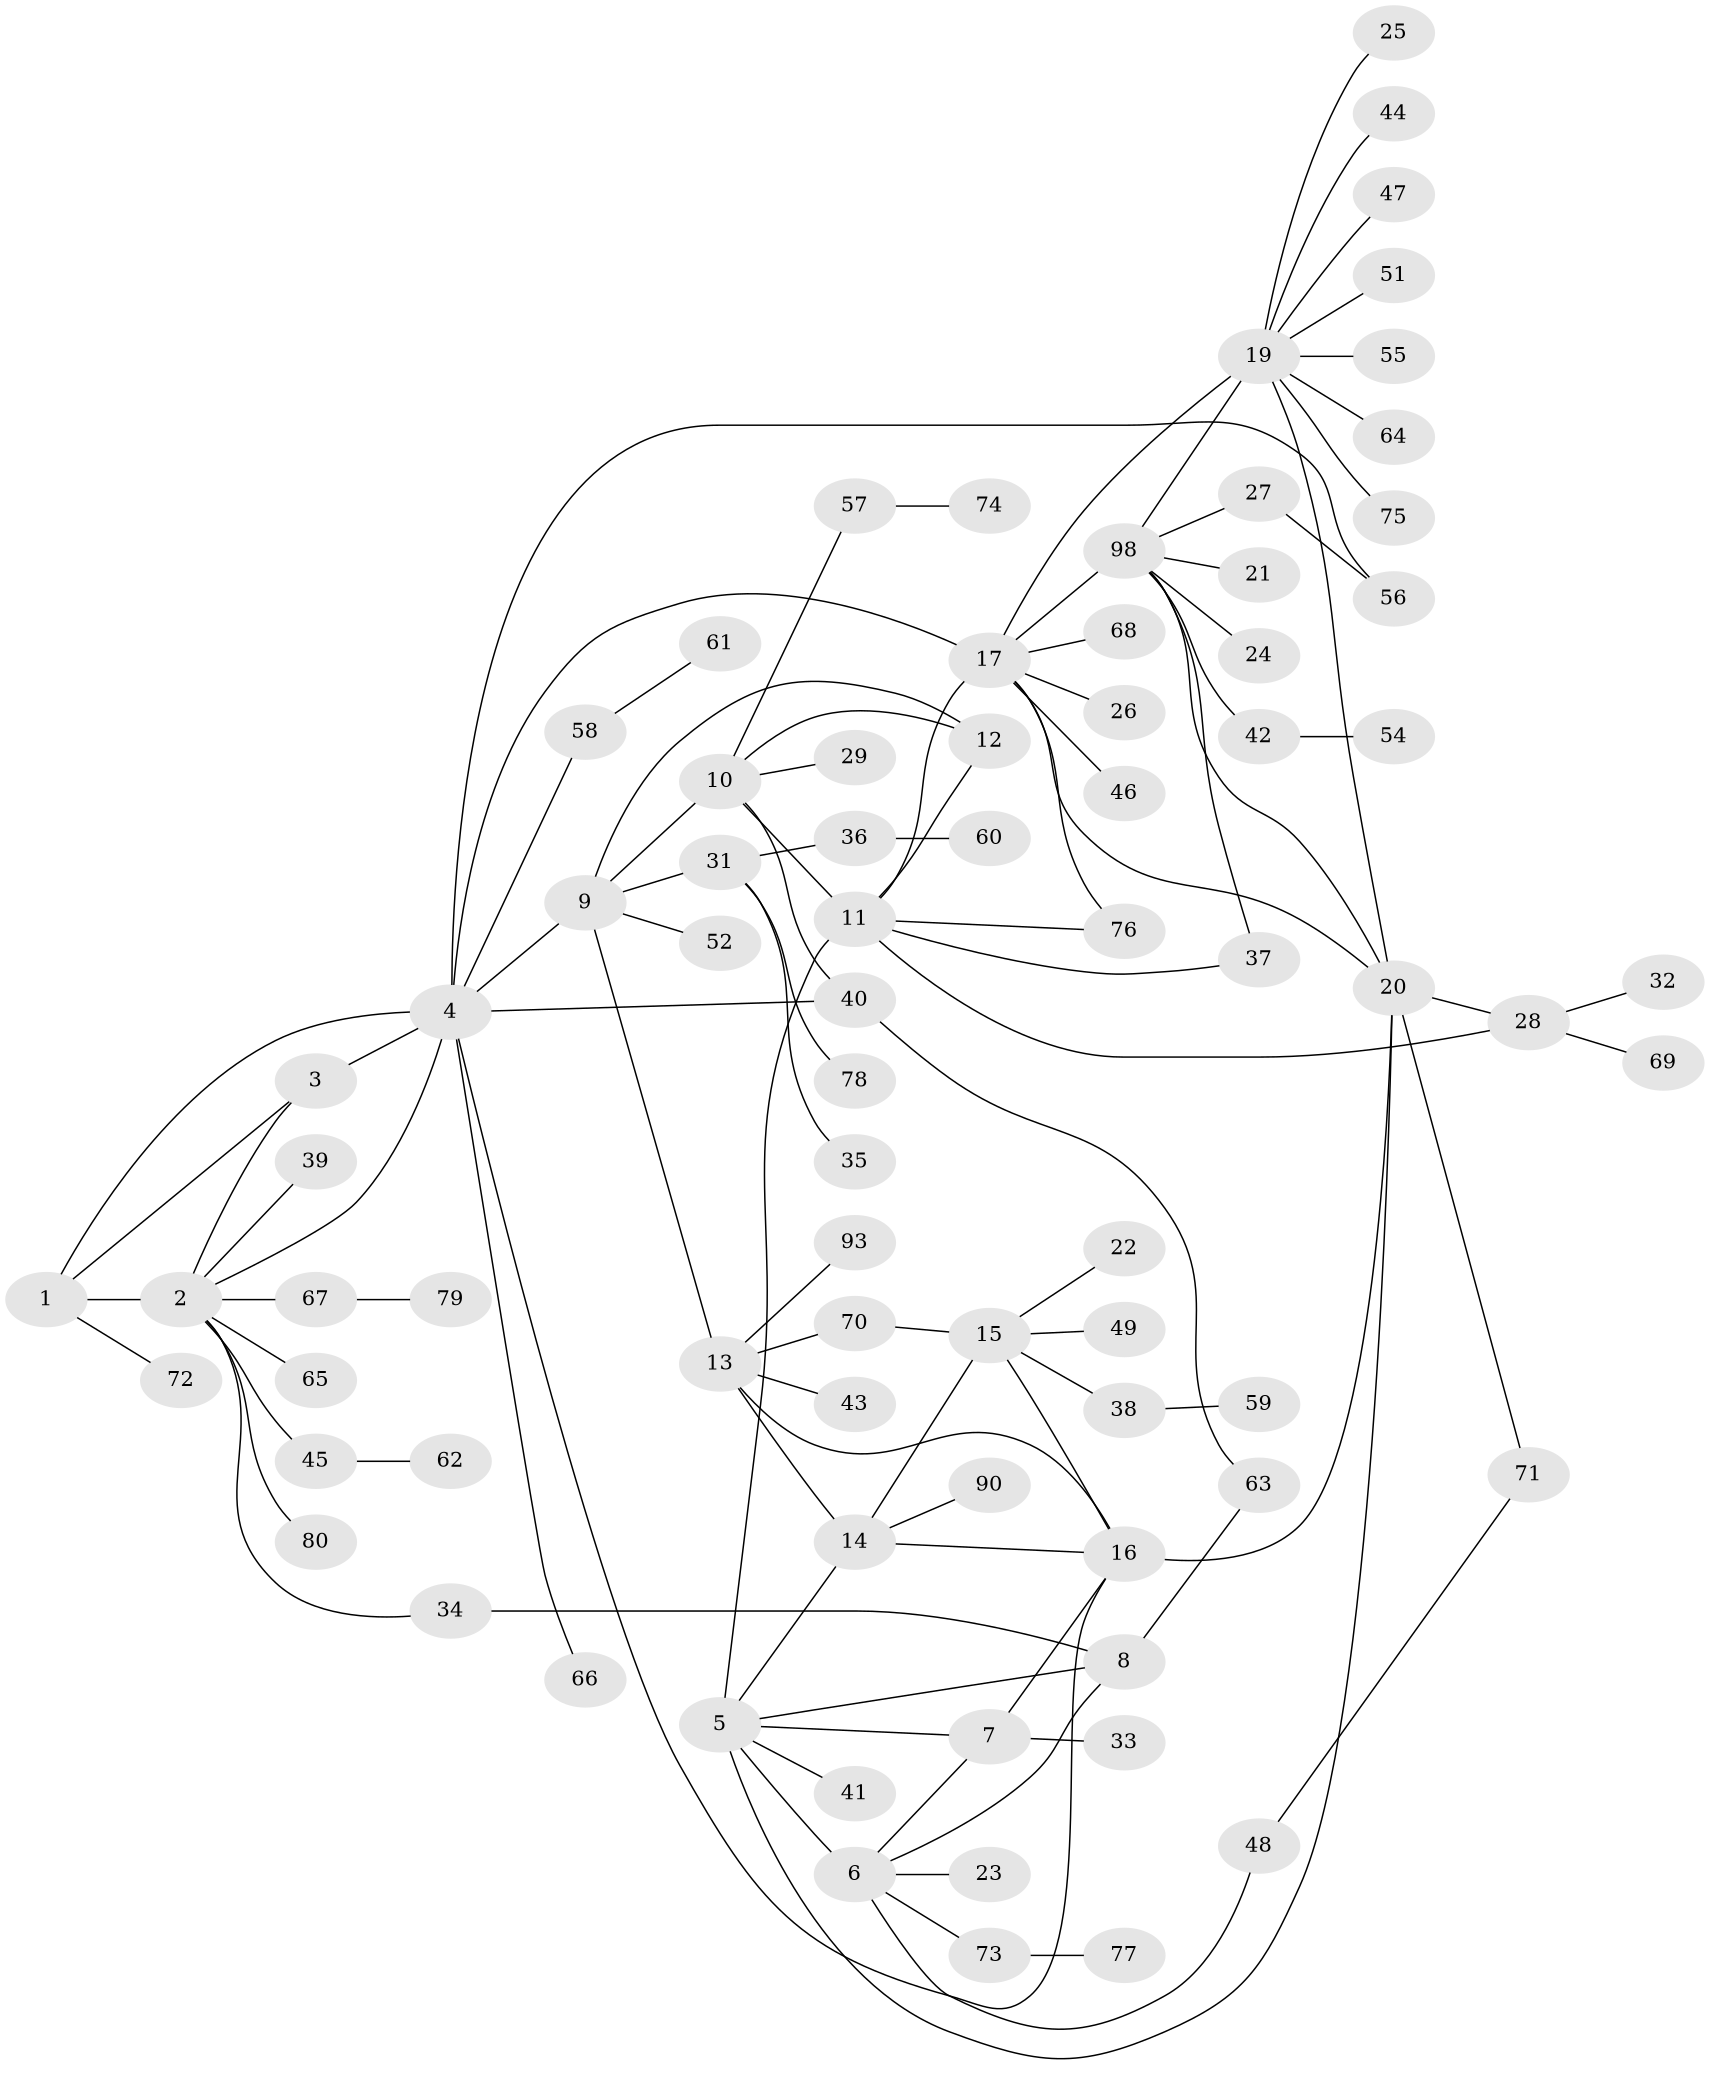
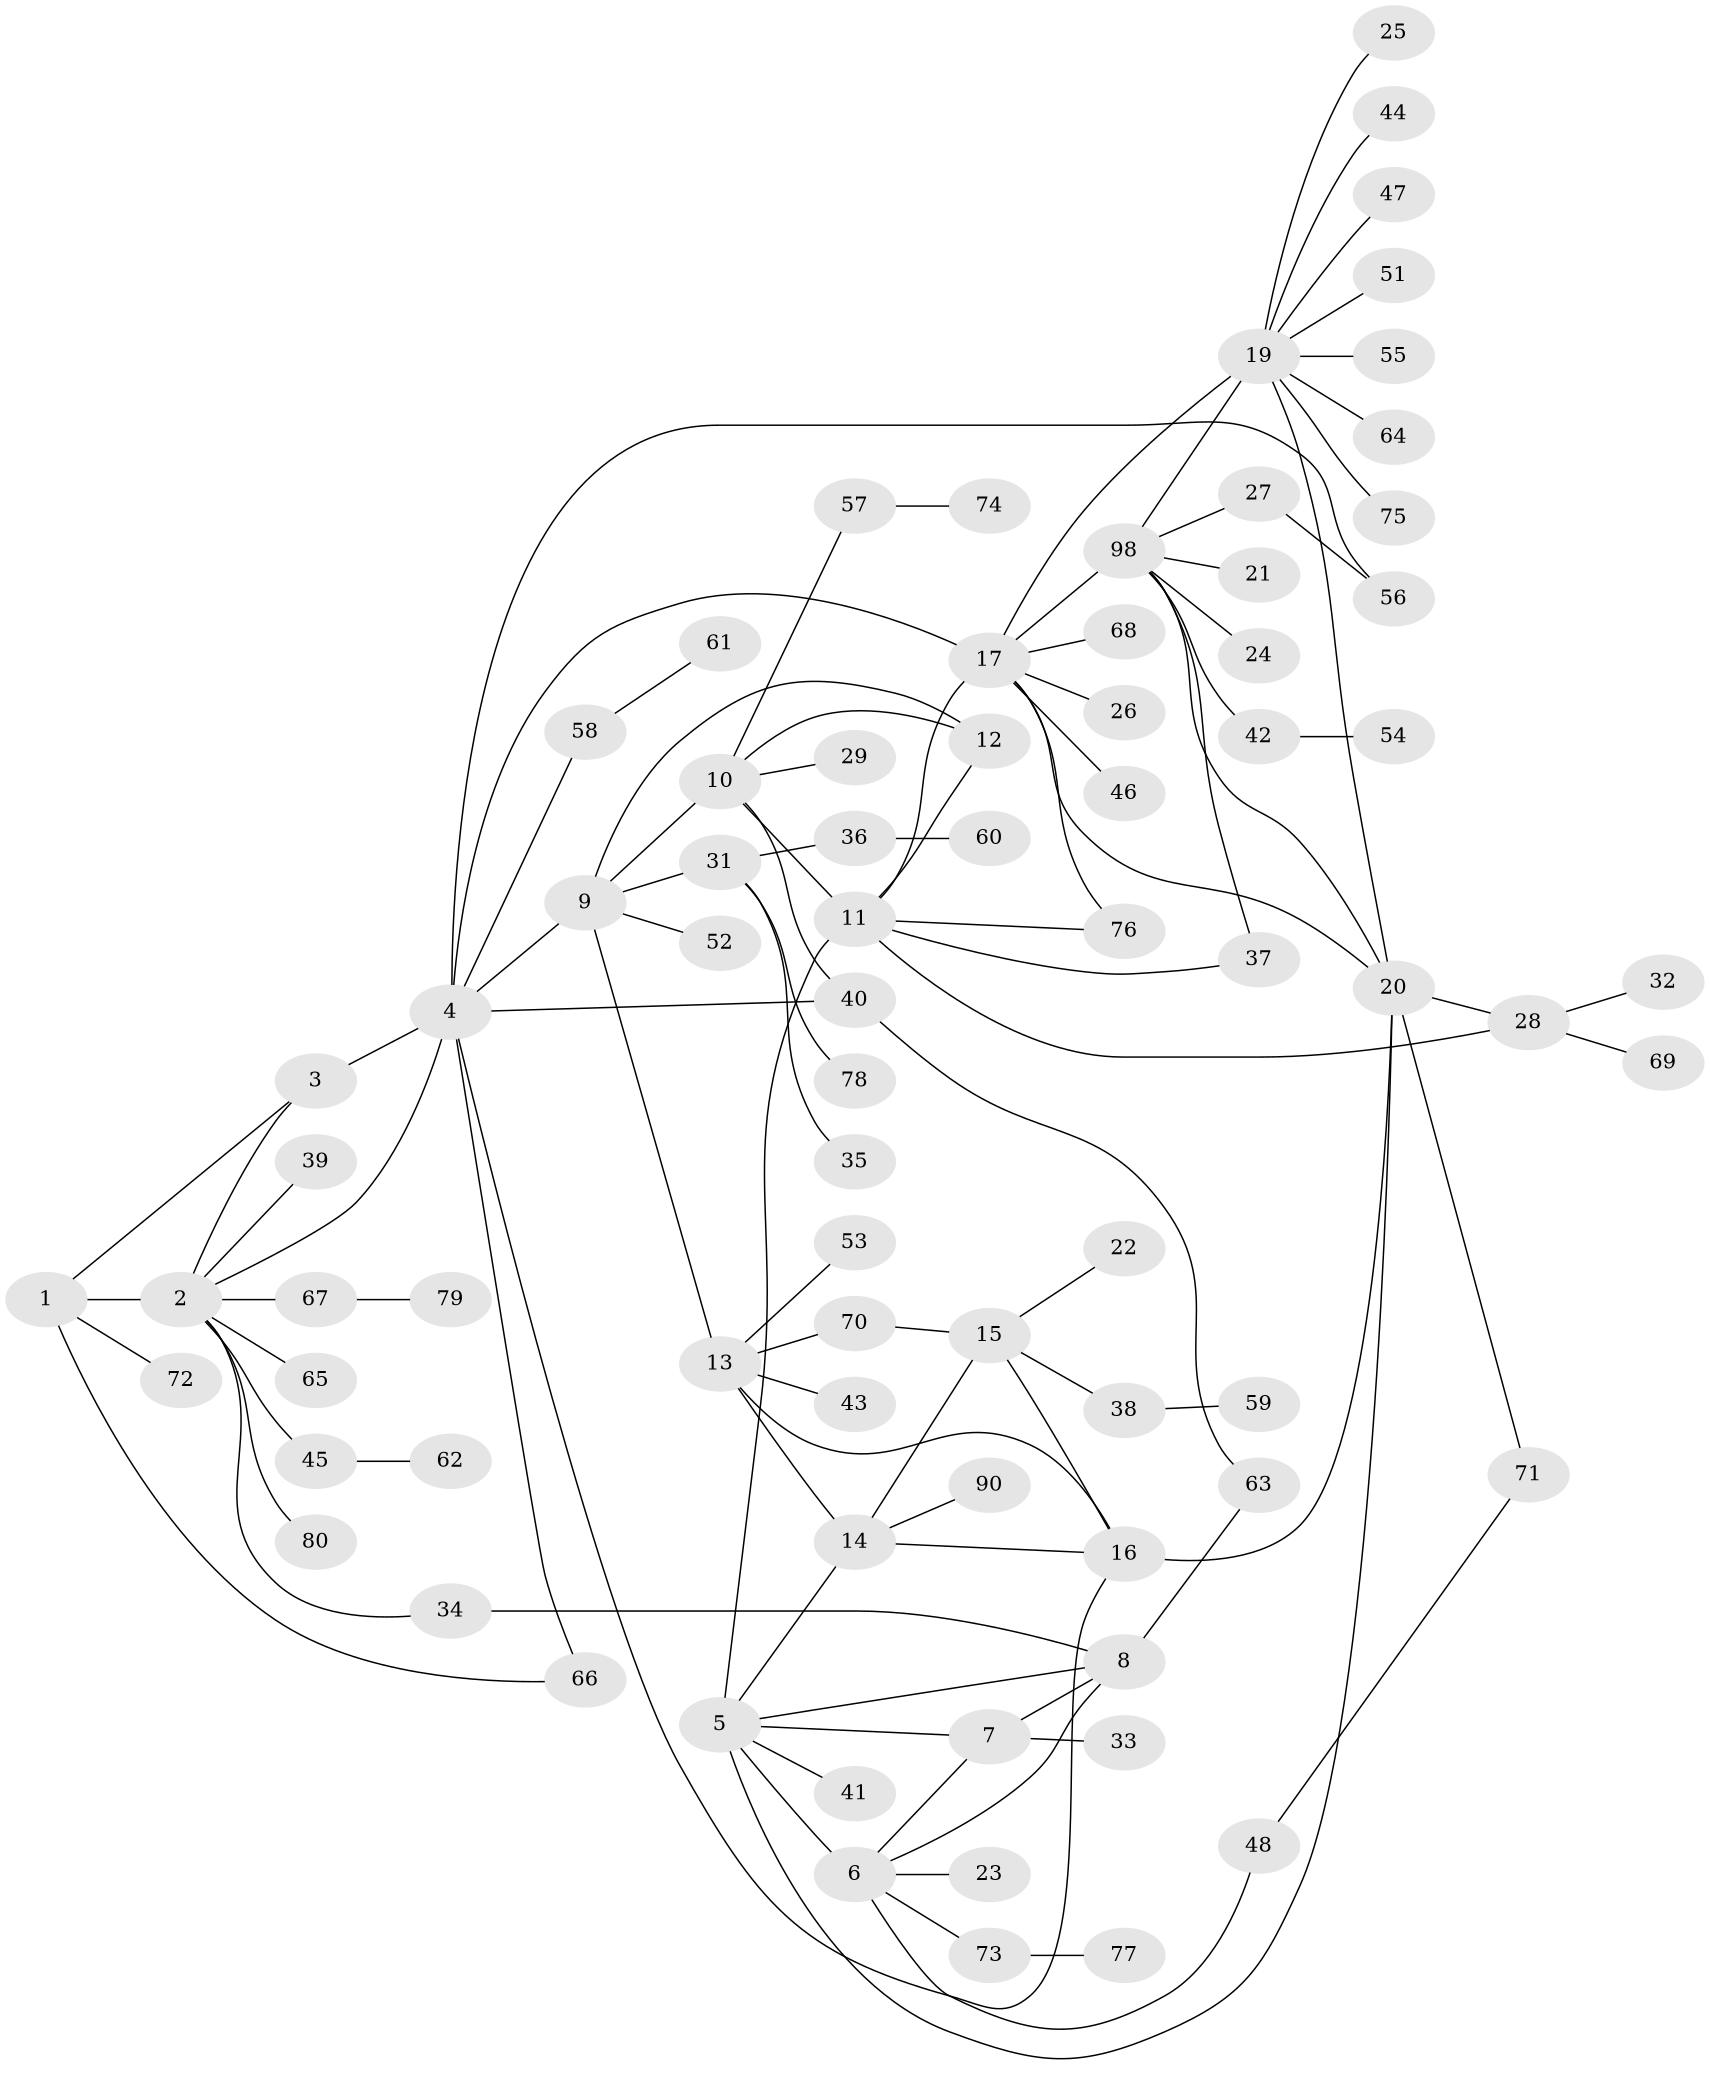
(200, 1093) -> (240, 1592)
(855, 1243) -> (855, 1243)
(1124, 1330) -> none
(1052, 1652) -> (1057, 1699)
